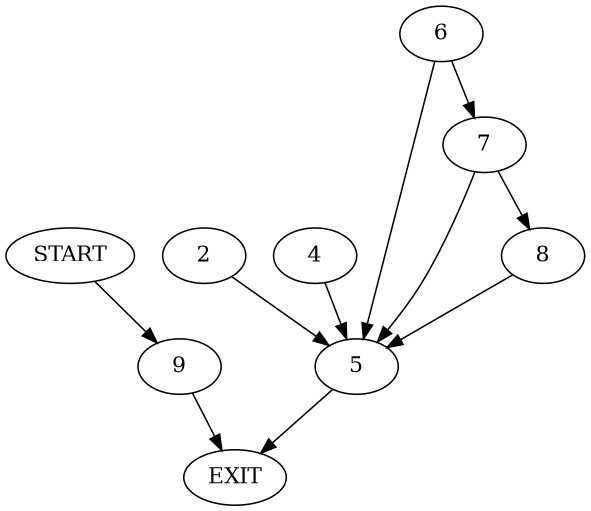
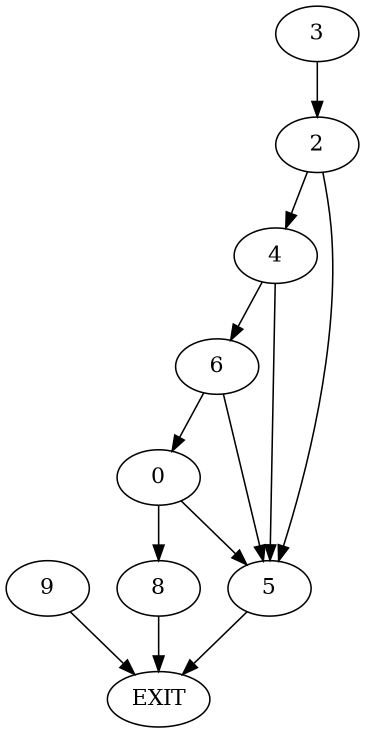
none -> (317, 34)
(485, 145) -> (159, 477)
none -> (299, 193)
(70, 256) -> none
none -> (250, 304)
(457, 307) -> (159, 636)
